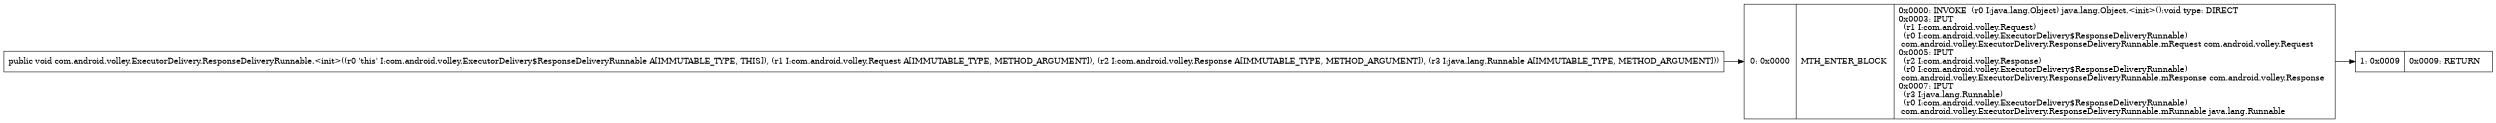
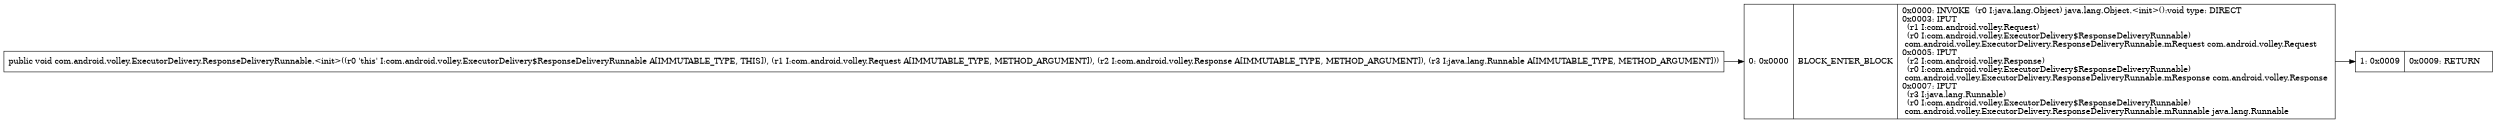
(1844, 61) -> (1845, 61)
